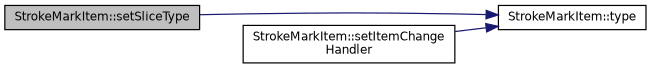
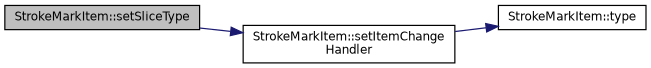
(343, 13) -> (215, 30)
